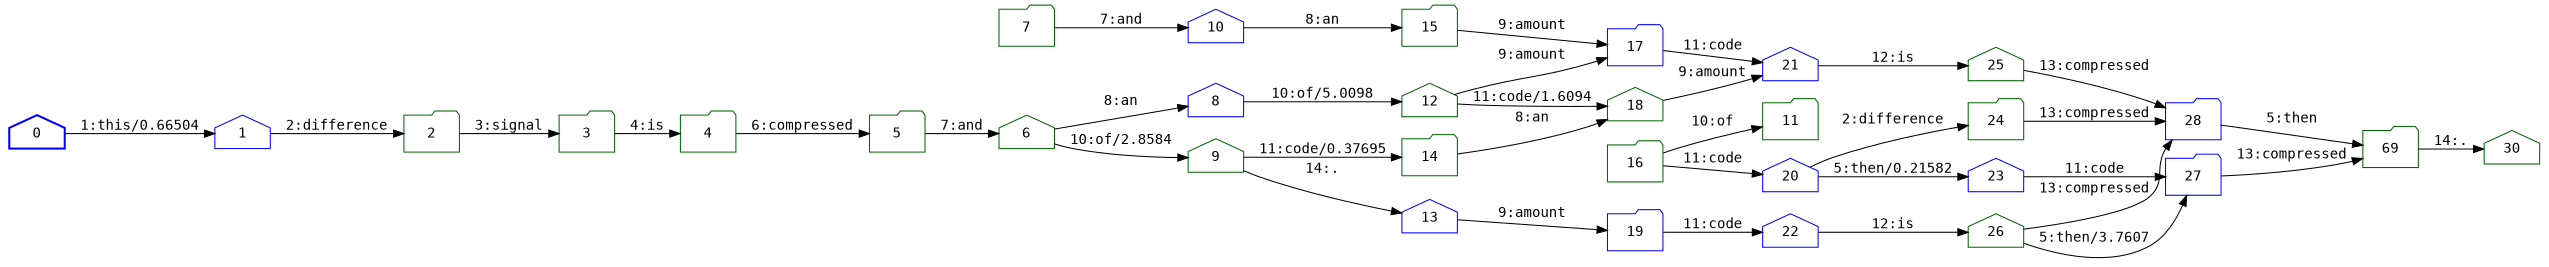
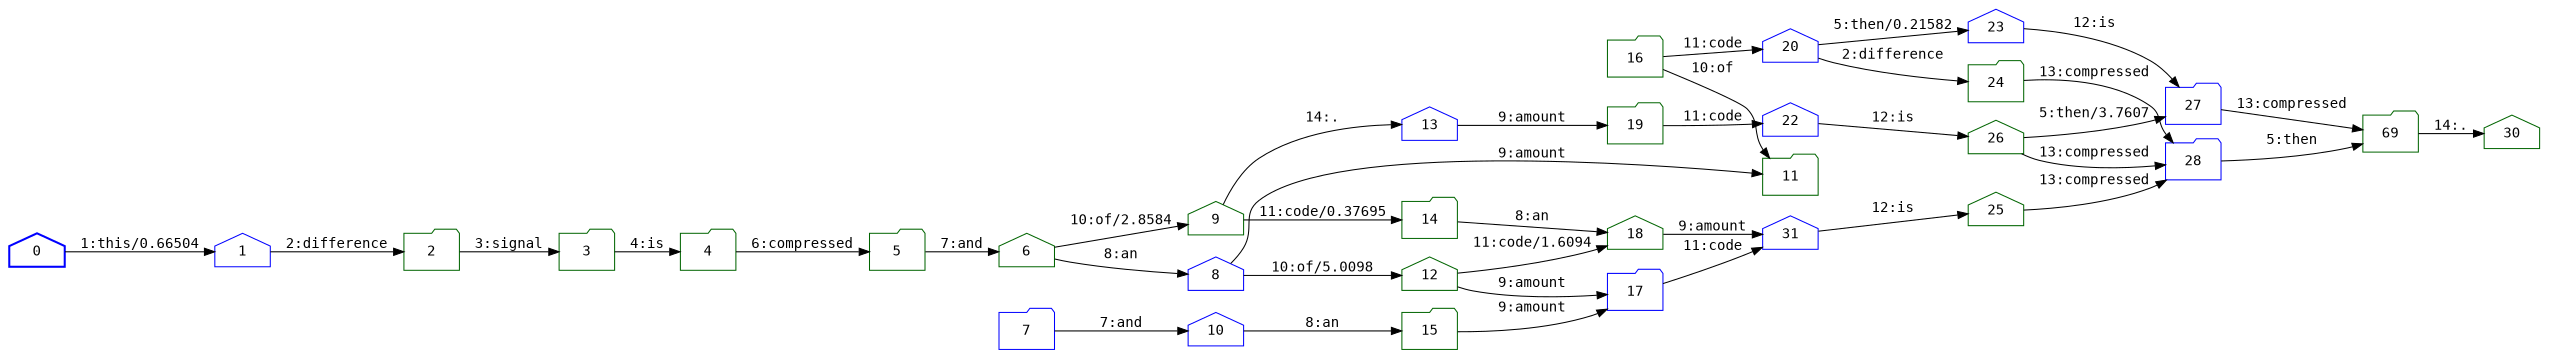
(1027, 28) -> (1027, 331)
(1790, 66) -> (1790, 234)
none -> (1467, 162)
(2095, 169) -> (2095, 23)
(1635, 232) -> (1635, 125)
